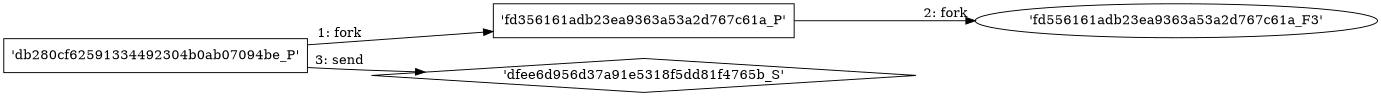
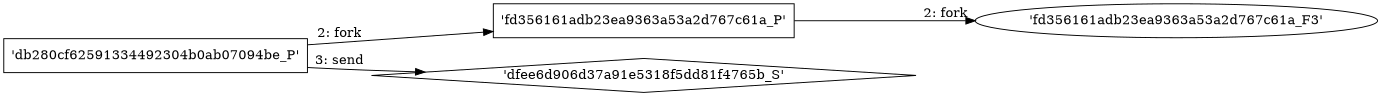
(1176, 21) -> (1176, 21)
(340, 33) -> (340, 33)
(644, 75) -> (644, 75)
